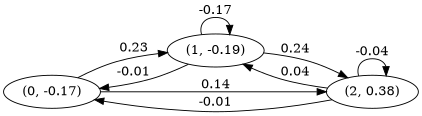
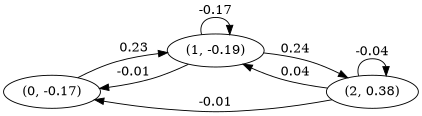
(209, 92) -> none
